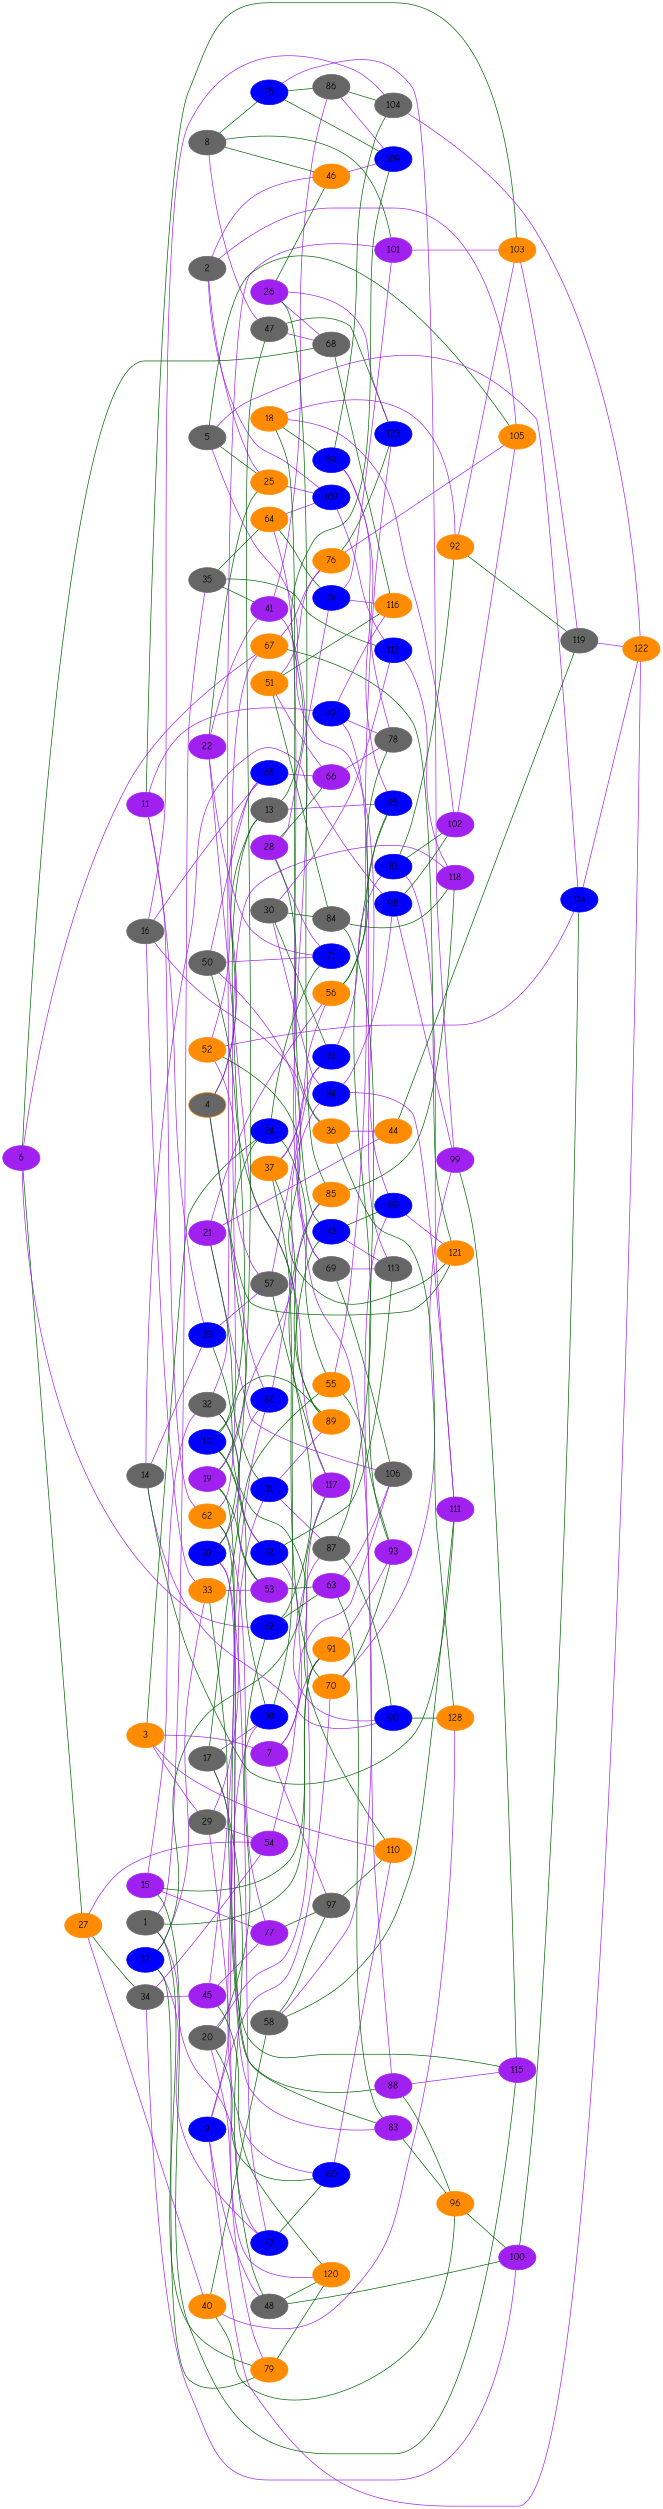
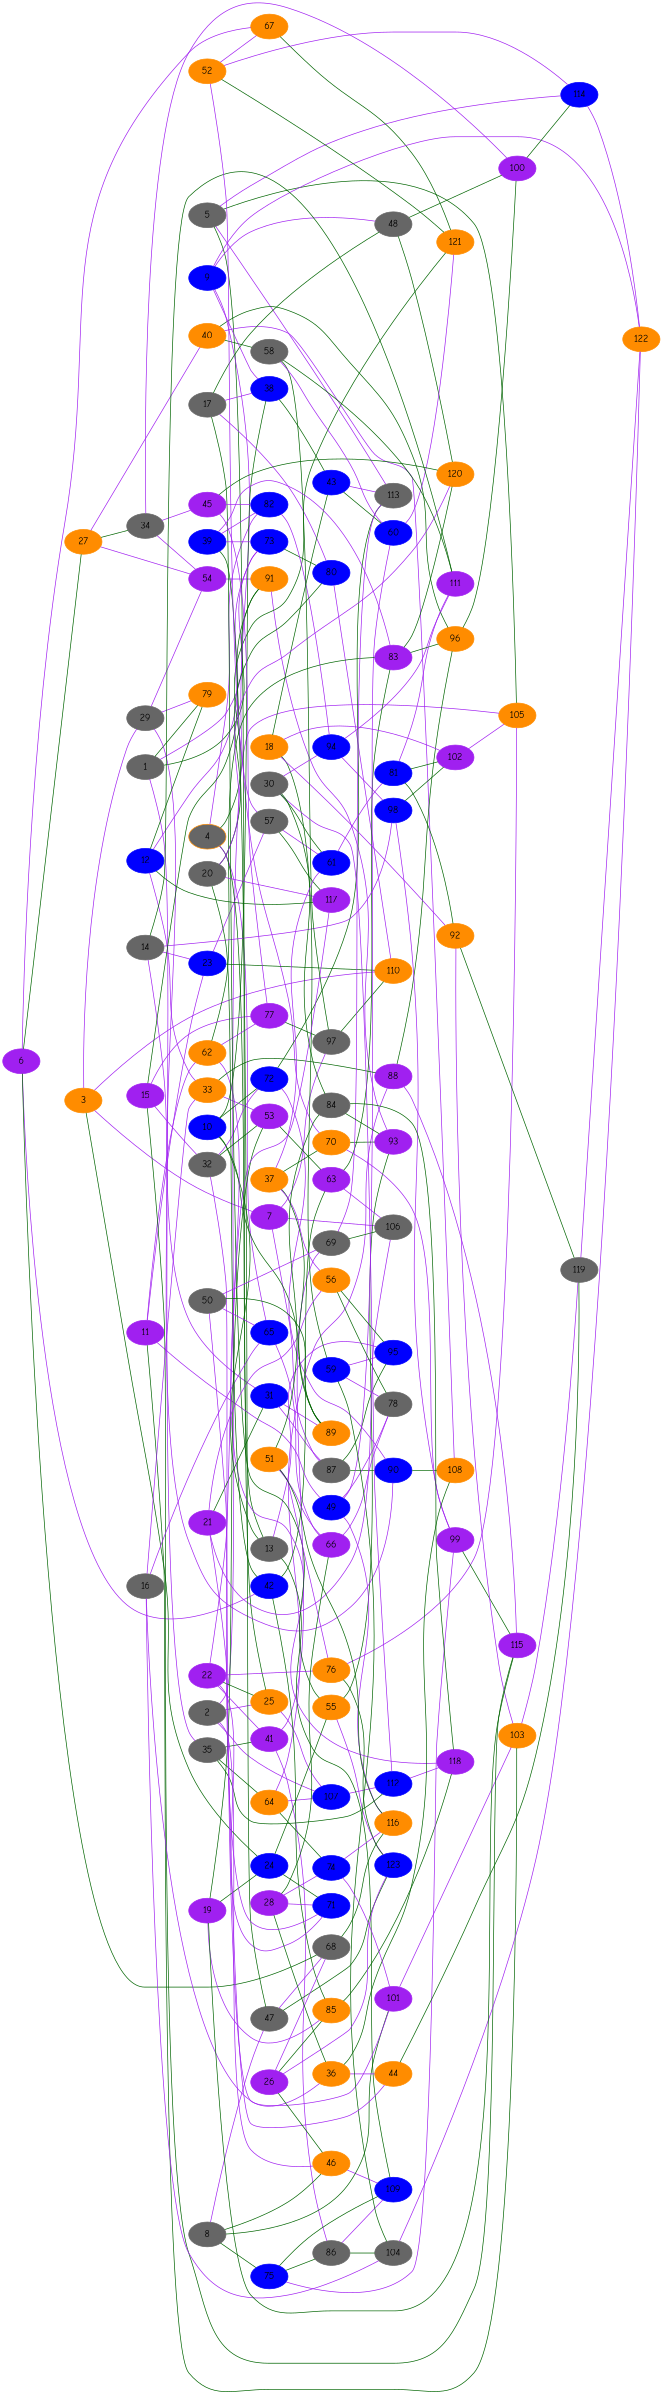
(300, 603) -> (269, 1673)
(455, 1718) -> (455, 1470)
(300, 2322) -> (434, 565)
